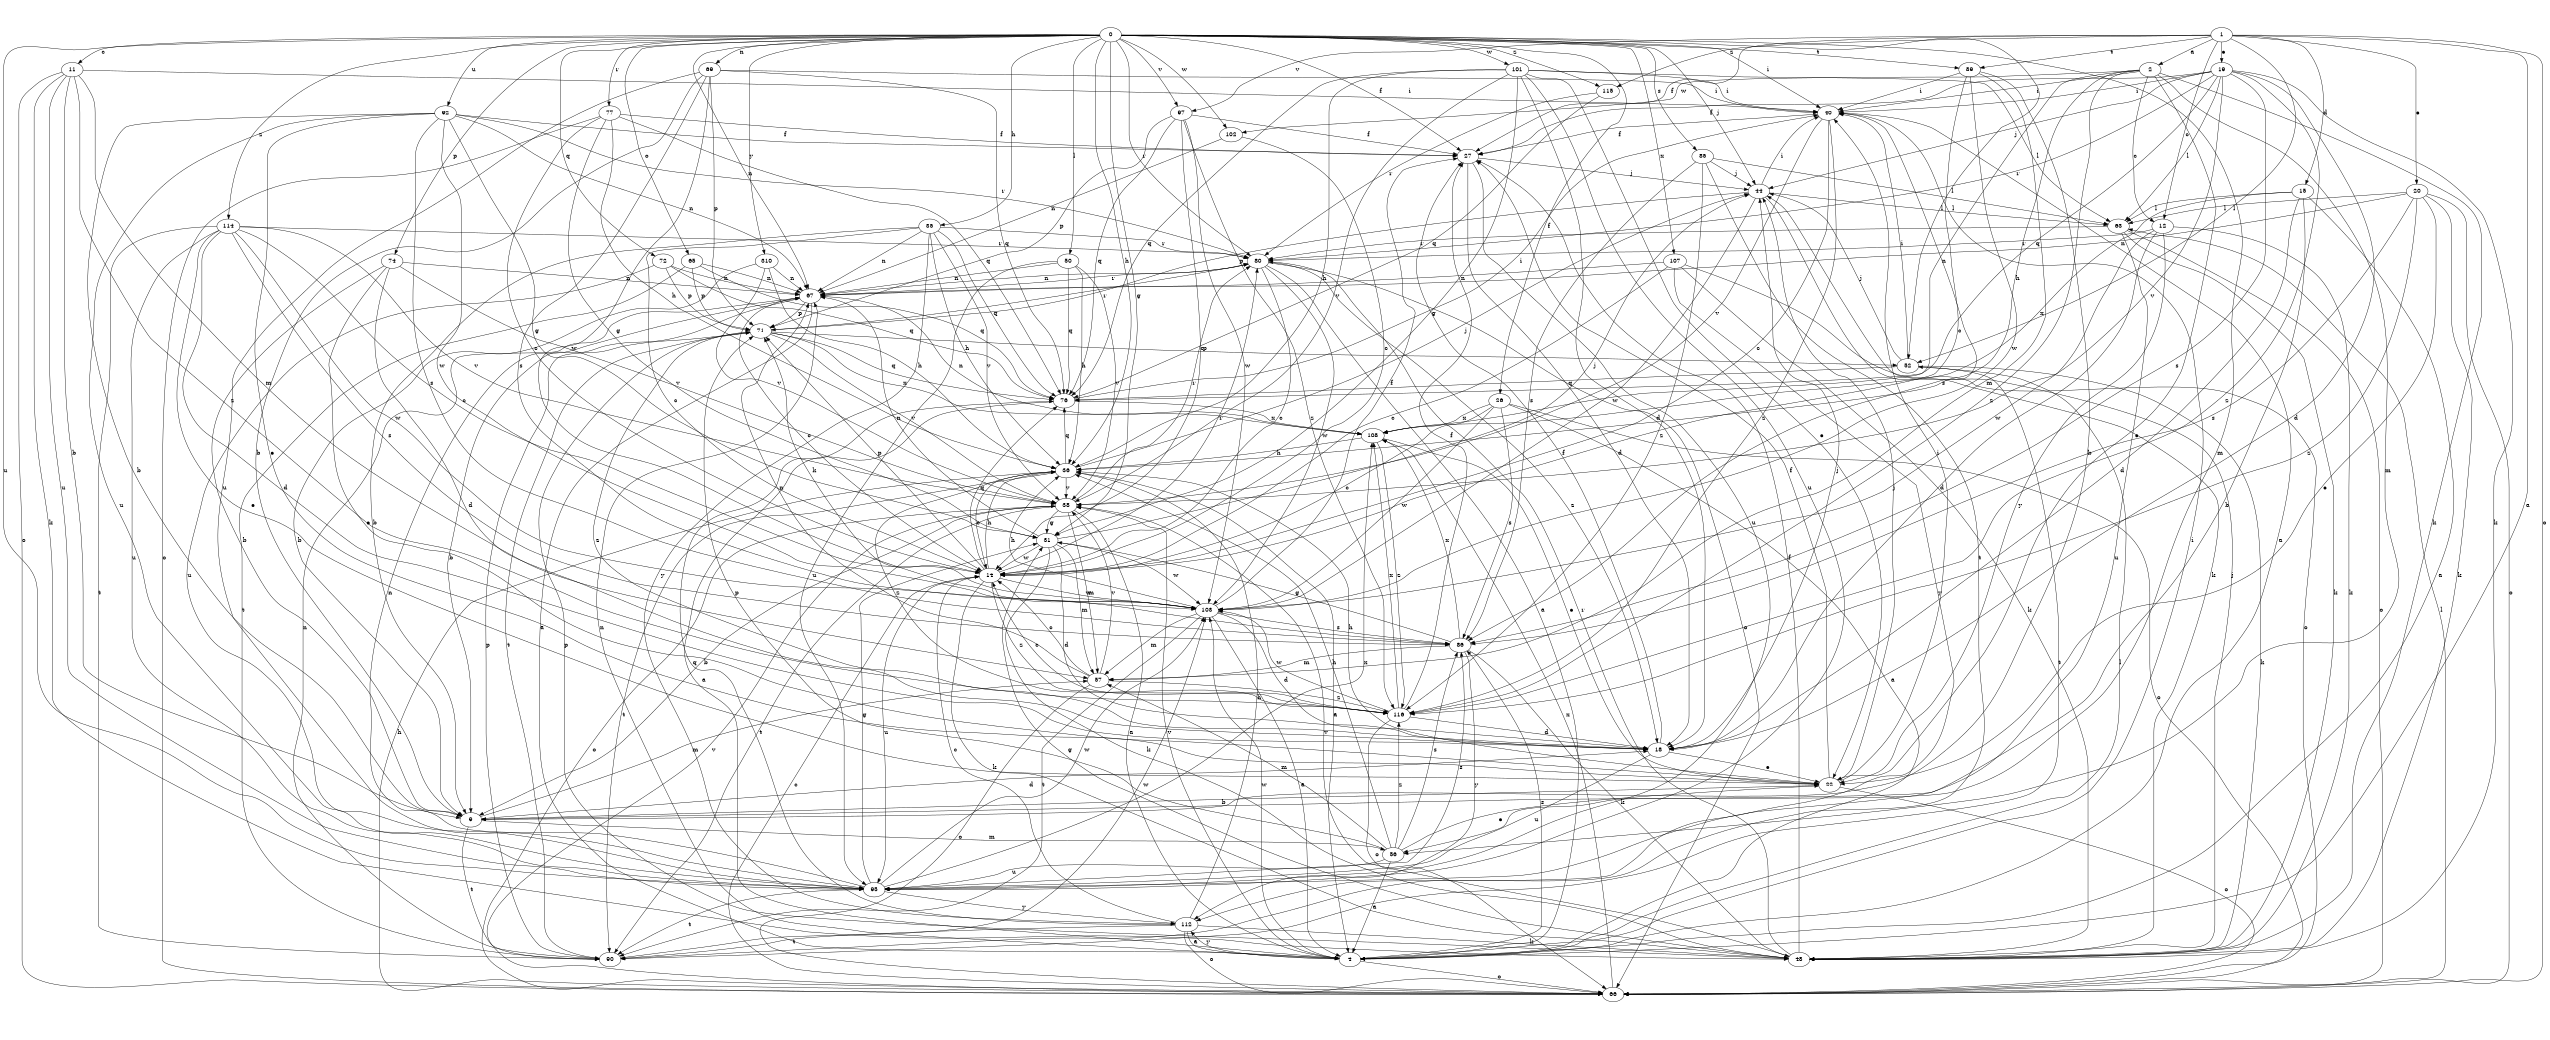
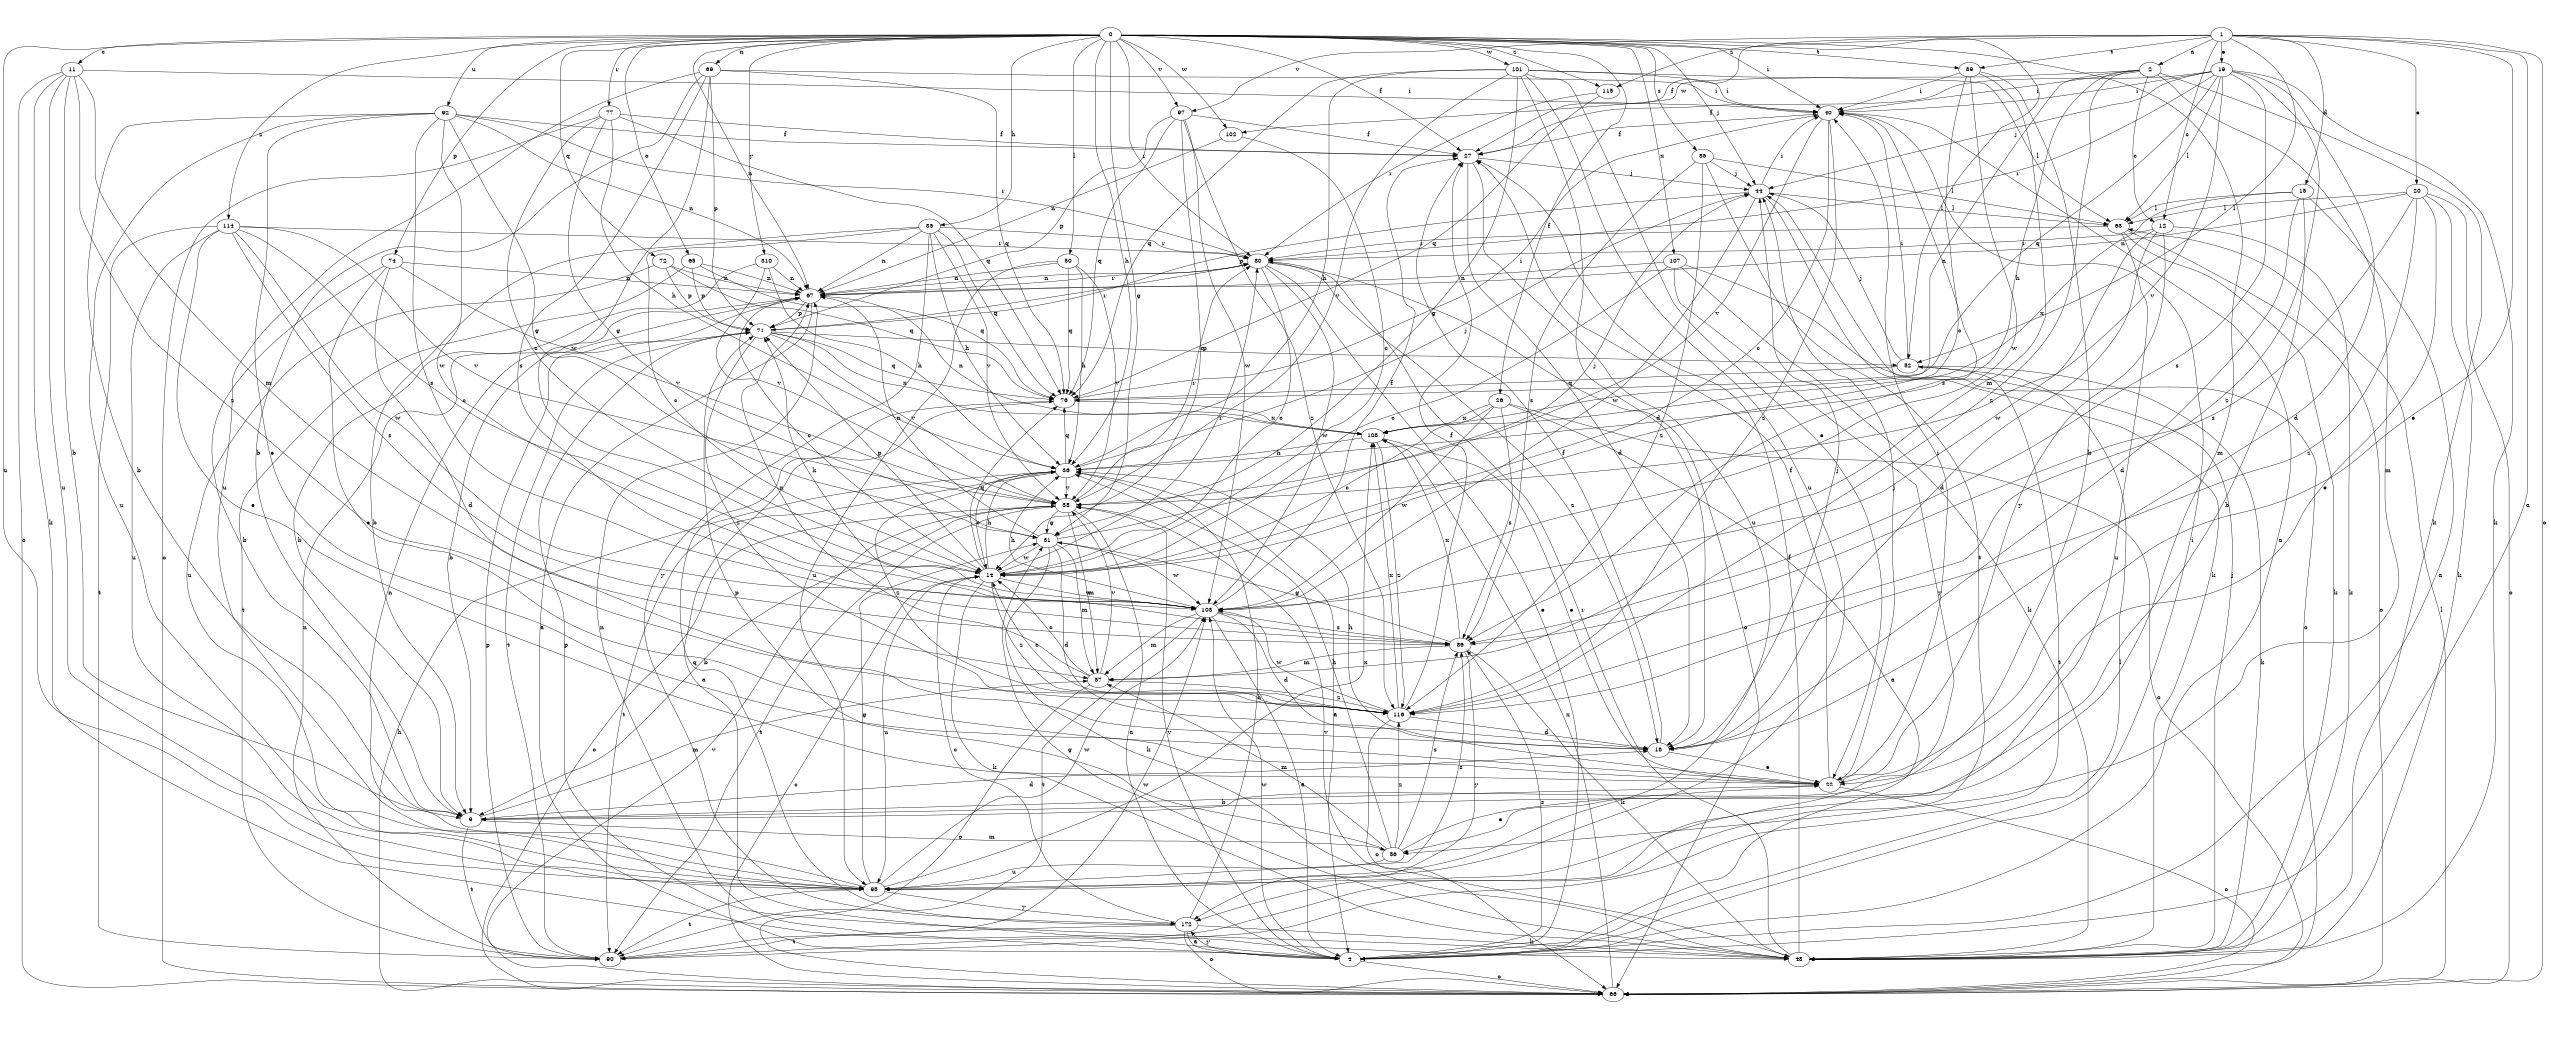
(2100, 456) -> (2402, 422)
(1543, 610) -> (1543, 610)
(750, 663) -> none
(928, 676) -> (940, 658)
(1302, 874) -> none
(1371, 908) -> none
(1187, 925) -> (1187, 925)
